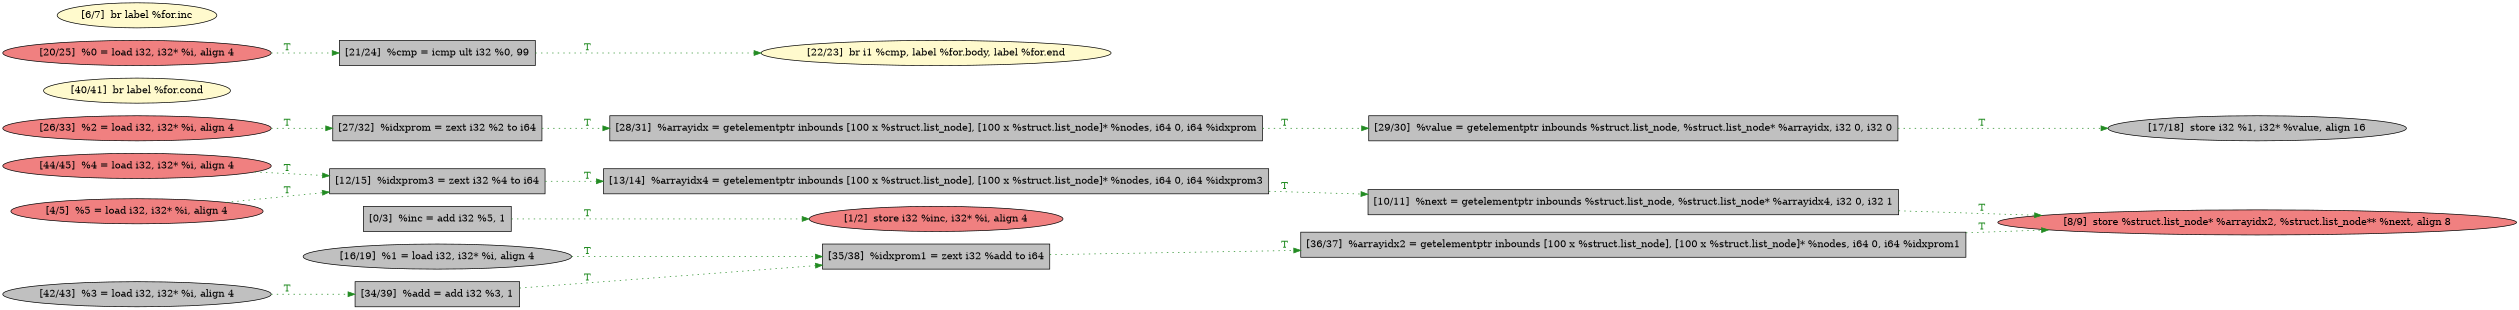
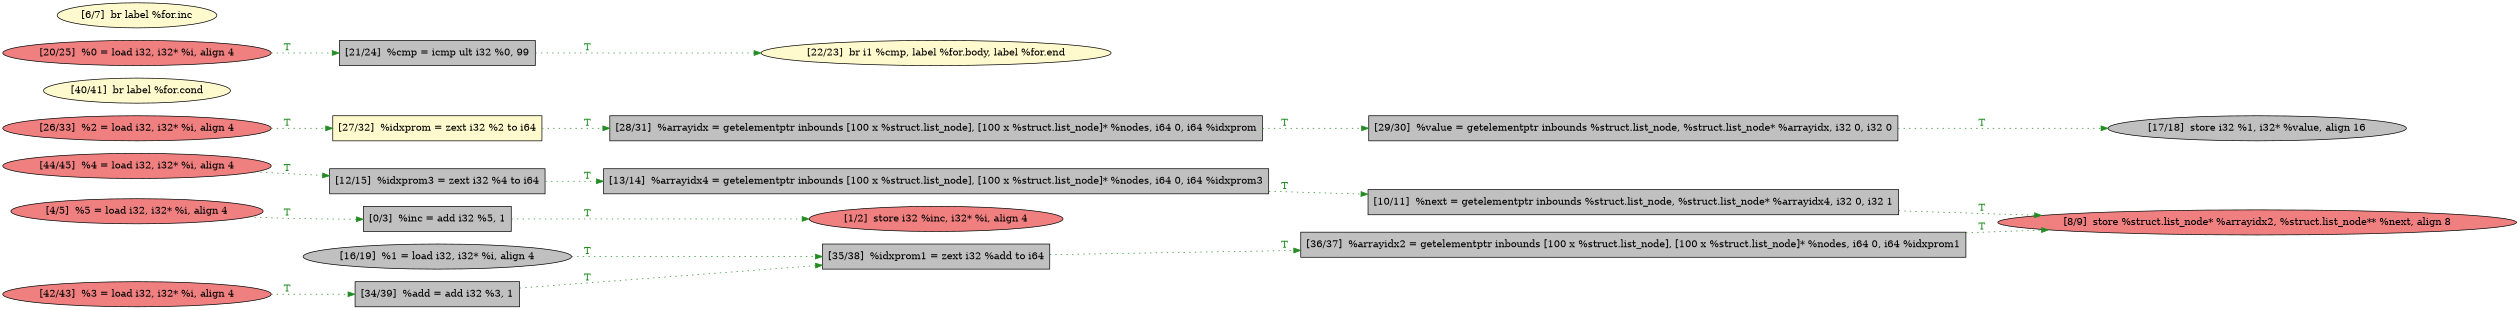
(437, 128) -> (437, 128)
(274, 198) -> (302, 219)
(137, 294) -> (137, 294)
